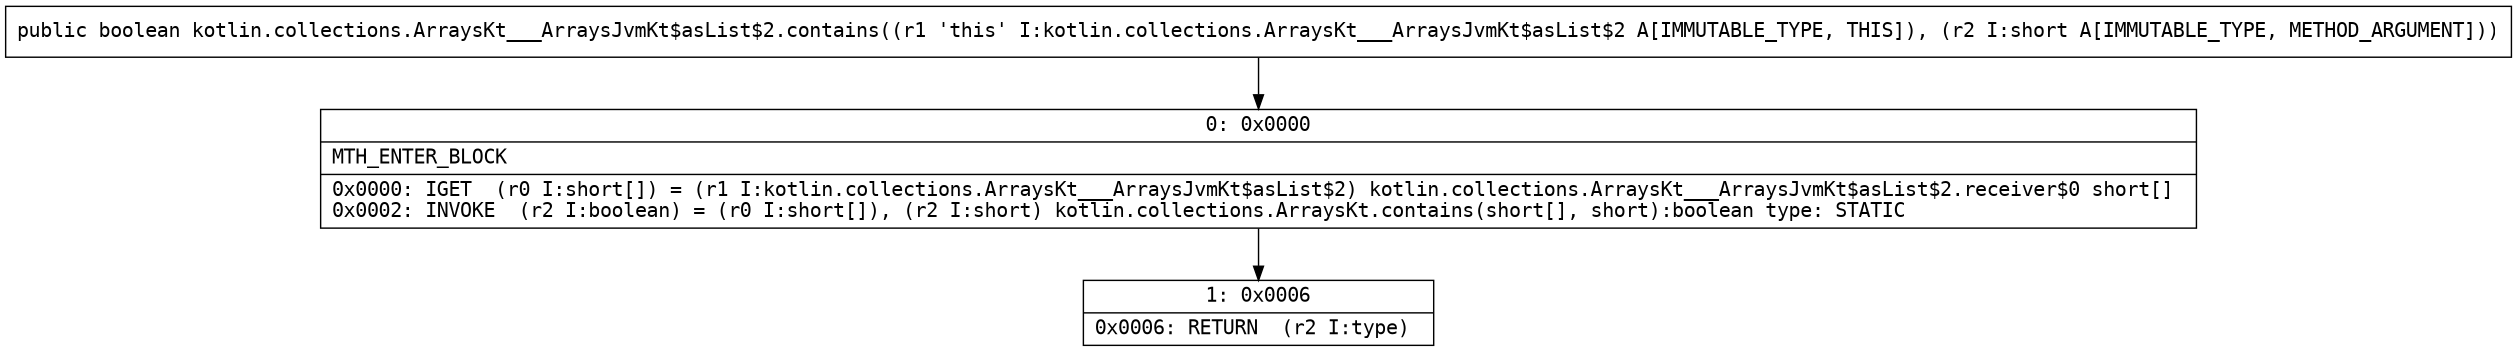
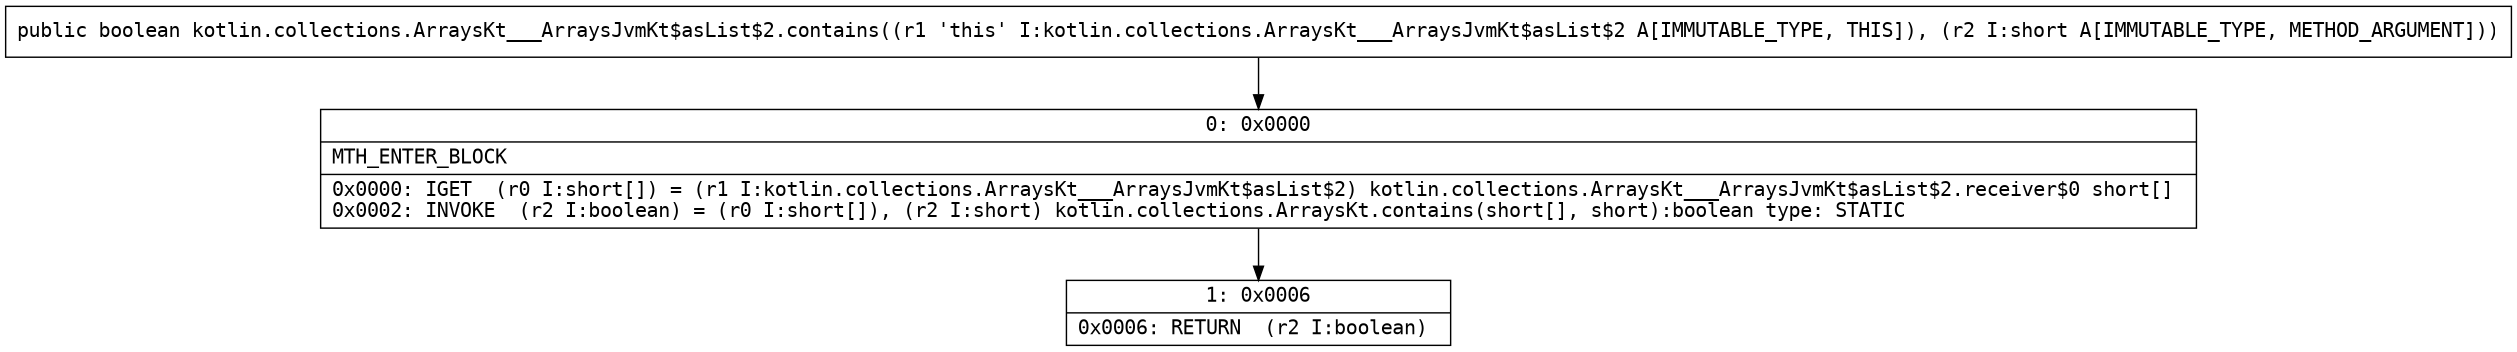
(1259, 328) -> (1259, 328)
